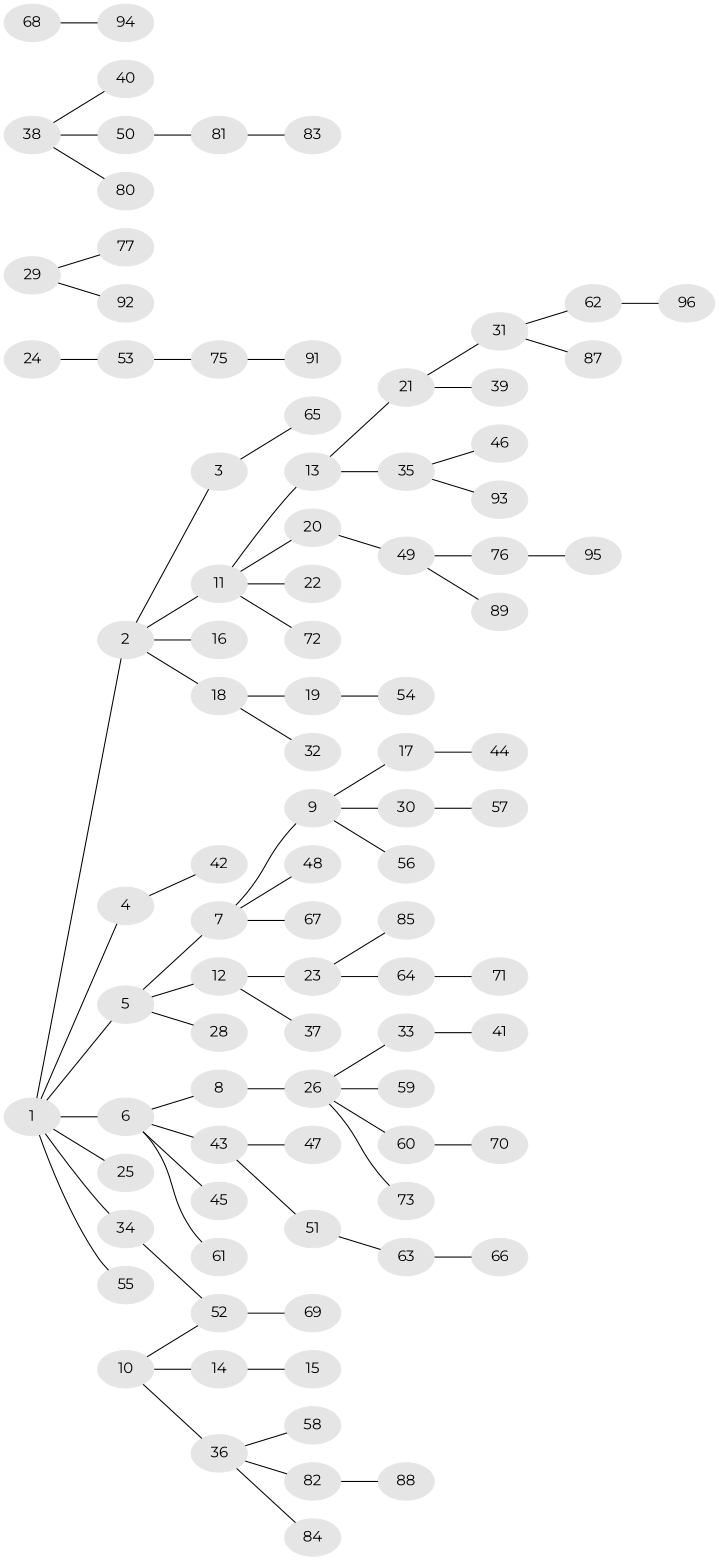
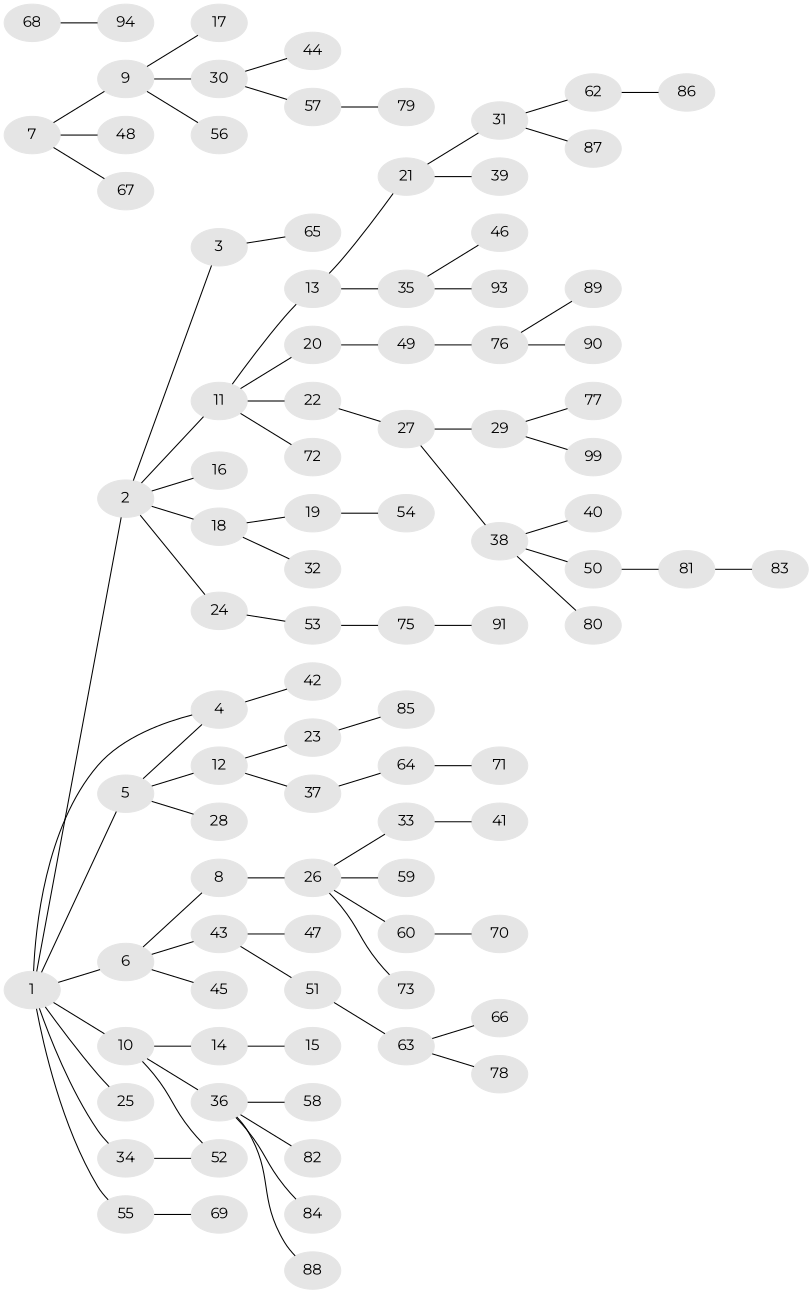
none -> (406, 107)
(126, 303) -> (593, 457)
(687, 303) -> (687, 92)
none -> (406, 429)
none -> (173, 555)
(593, 556) -> (593, 345)
(453, 584) -> (546, 317)
(453, 752) -> (266, 65)
(173, 962) -> (173, 752)
(360, 977) -> (360, 780)
none -> (79, 1018)
none -> (500, 1074)
(219, 1257) -> none
(266, 1313) -> (173, 1214)
(360, 1481) -> (266, 1186)
